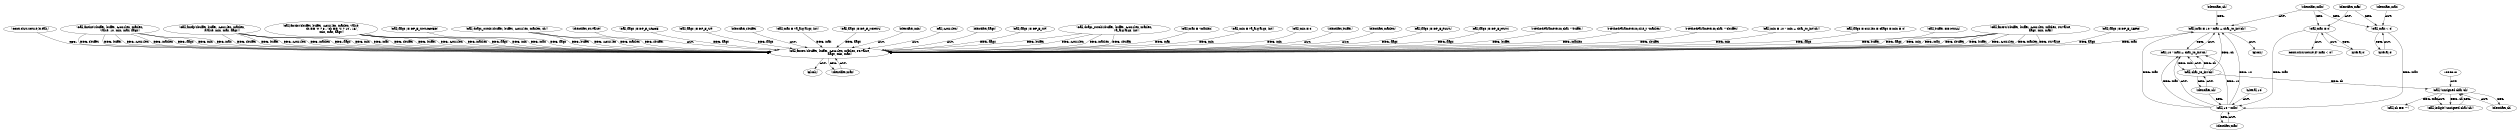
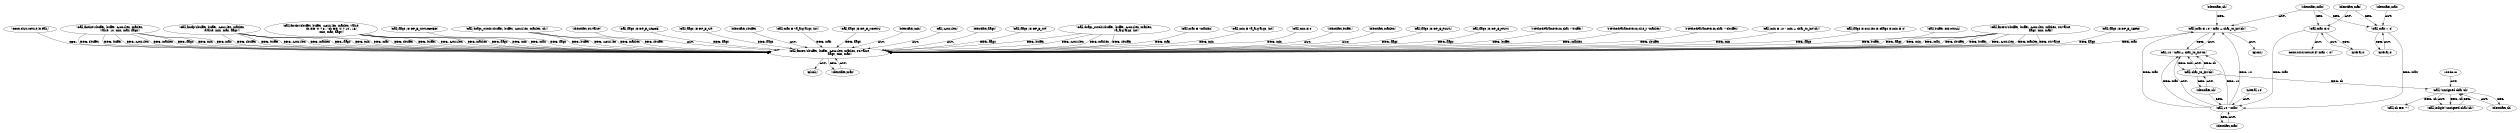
(2221, 54) -> none
(2430, 99) -> (2430, 99)
